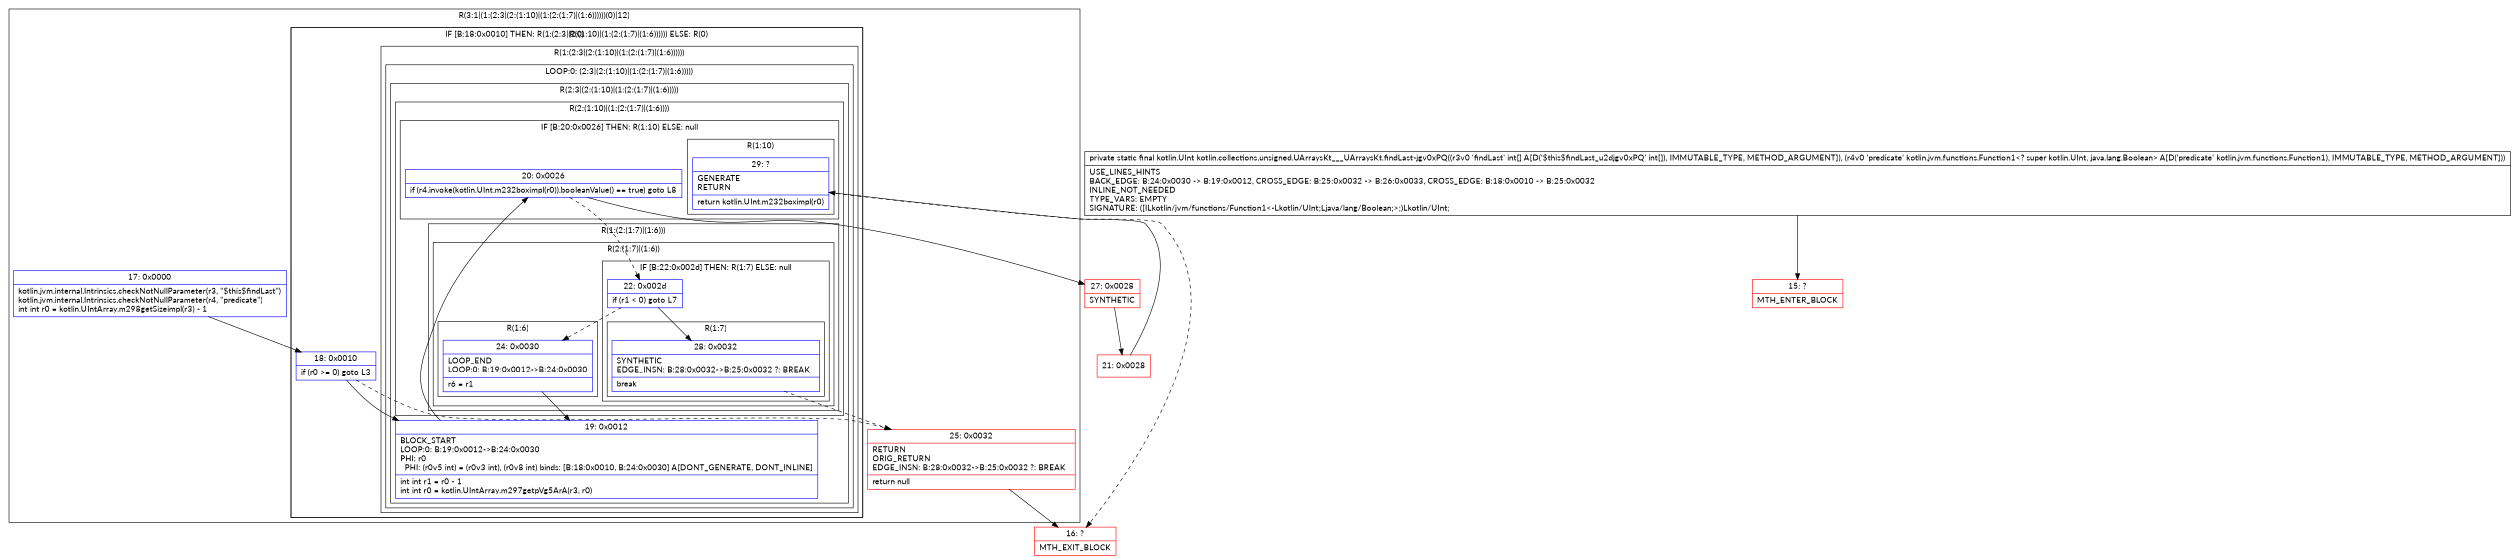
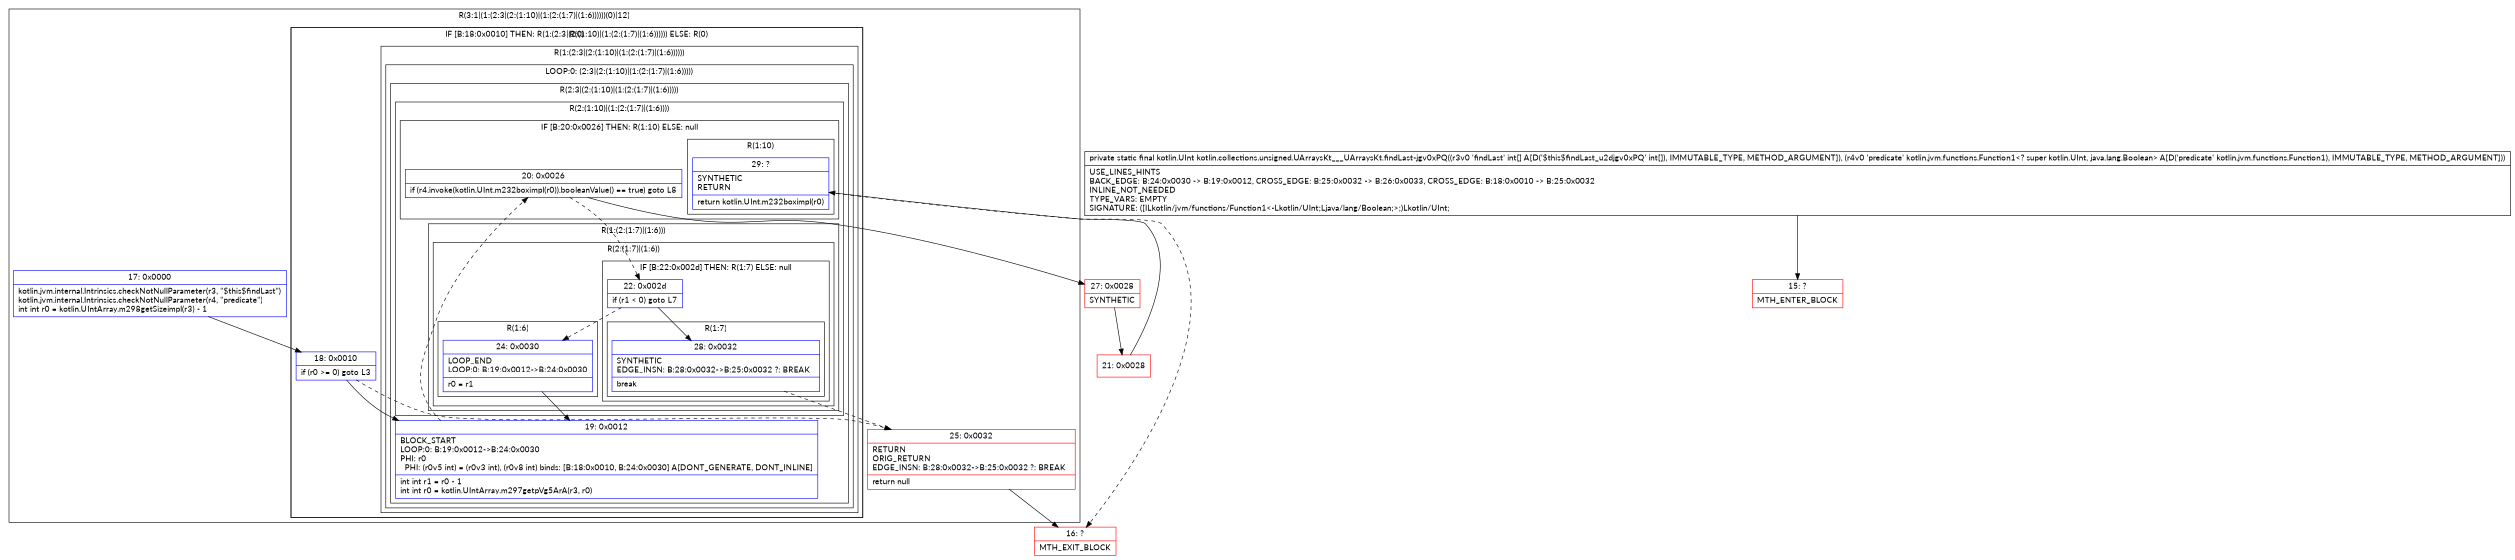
(719, 179) -> (720, 179)
(444, 302) -> (444, 302)
(461, 384) -> (461, 384)
